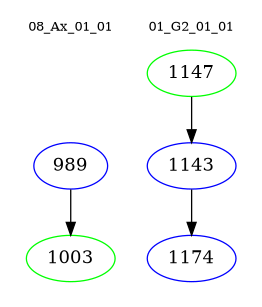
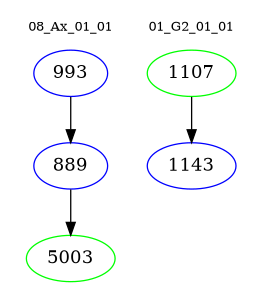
none -> (71, 73)
(192, 73) -> (192, 73)
(71, 166) -> (71, 166)
(71, 259) -> (71, 259)
(192, 259) -> none
